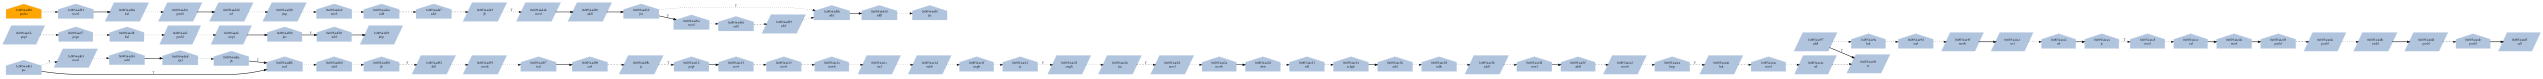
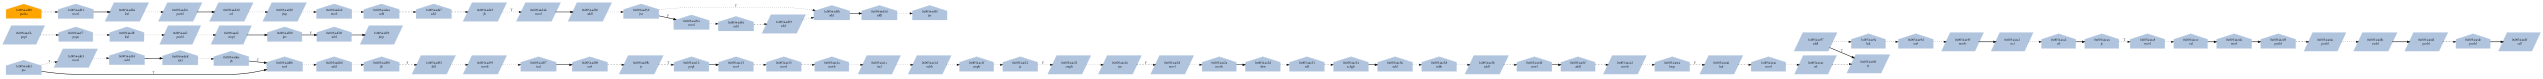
(614, 12) -> (614, 12)
